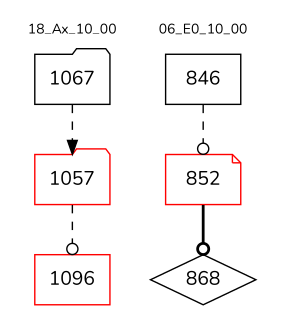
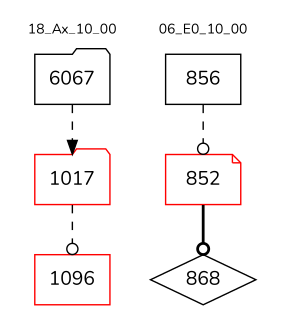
(72, 79) -> (72, 79)
(203, 79) -> (203, 79)
(72, 180) -> (72, 180)
